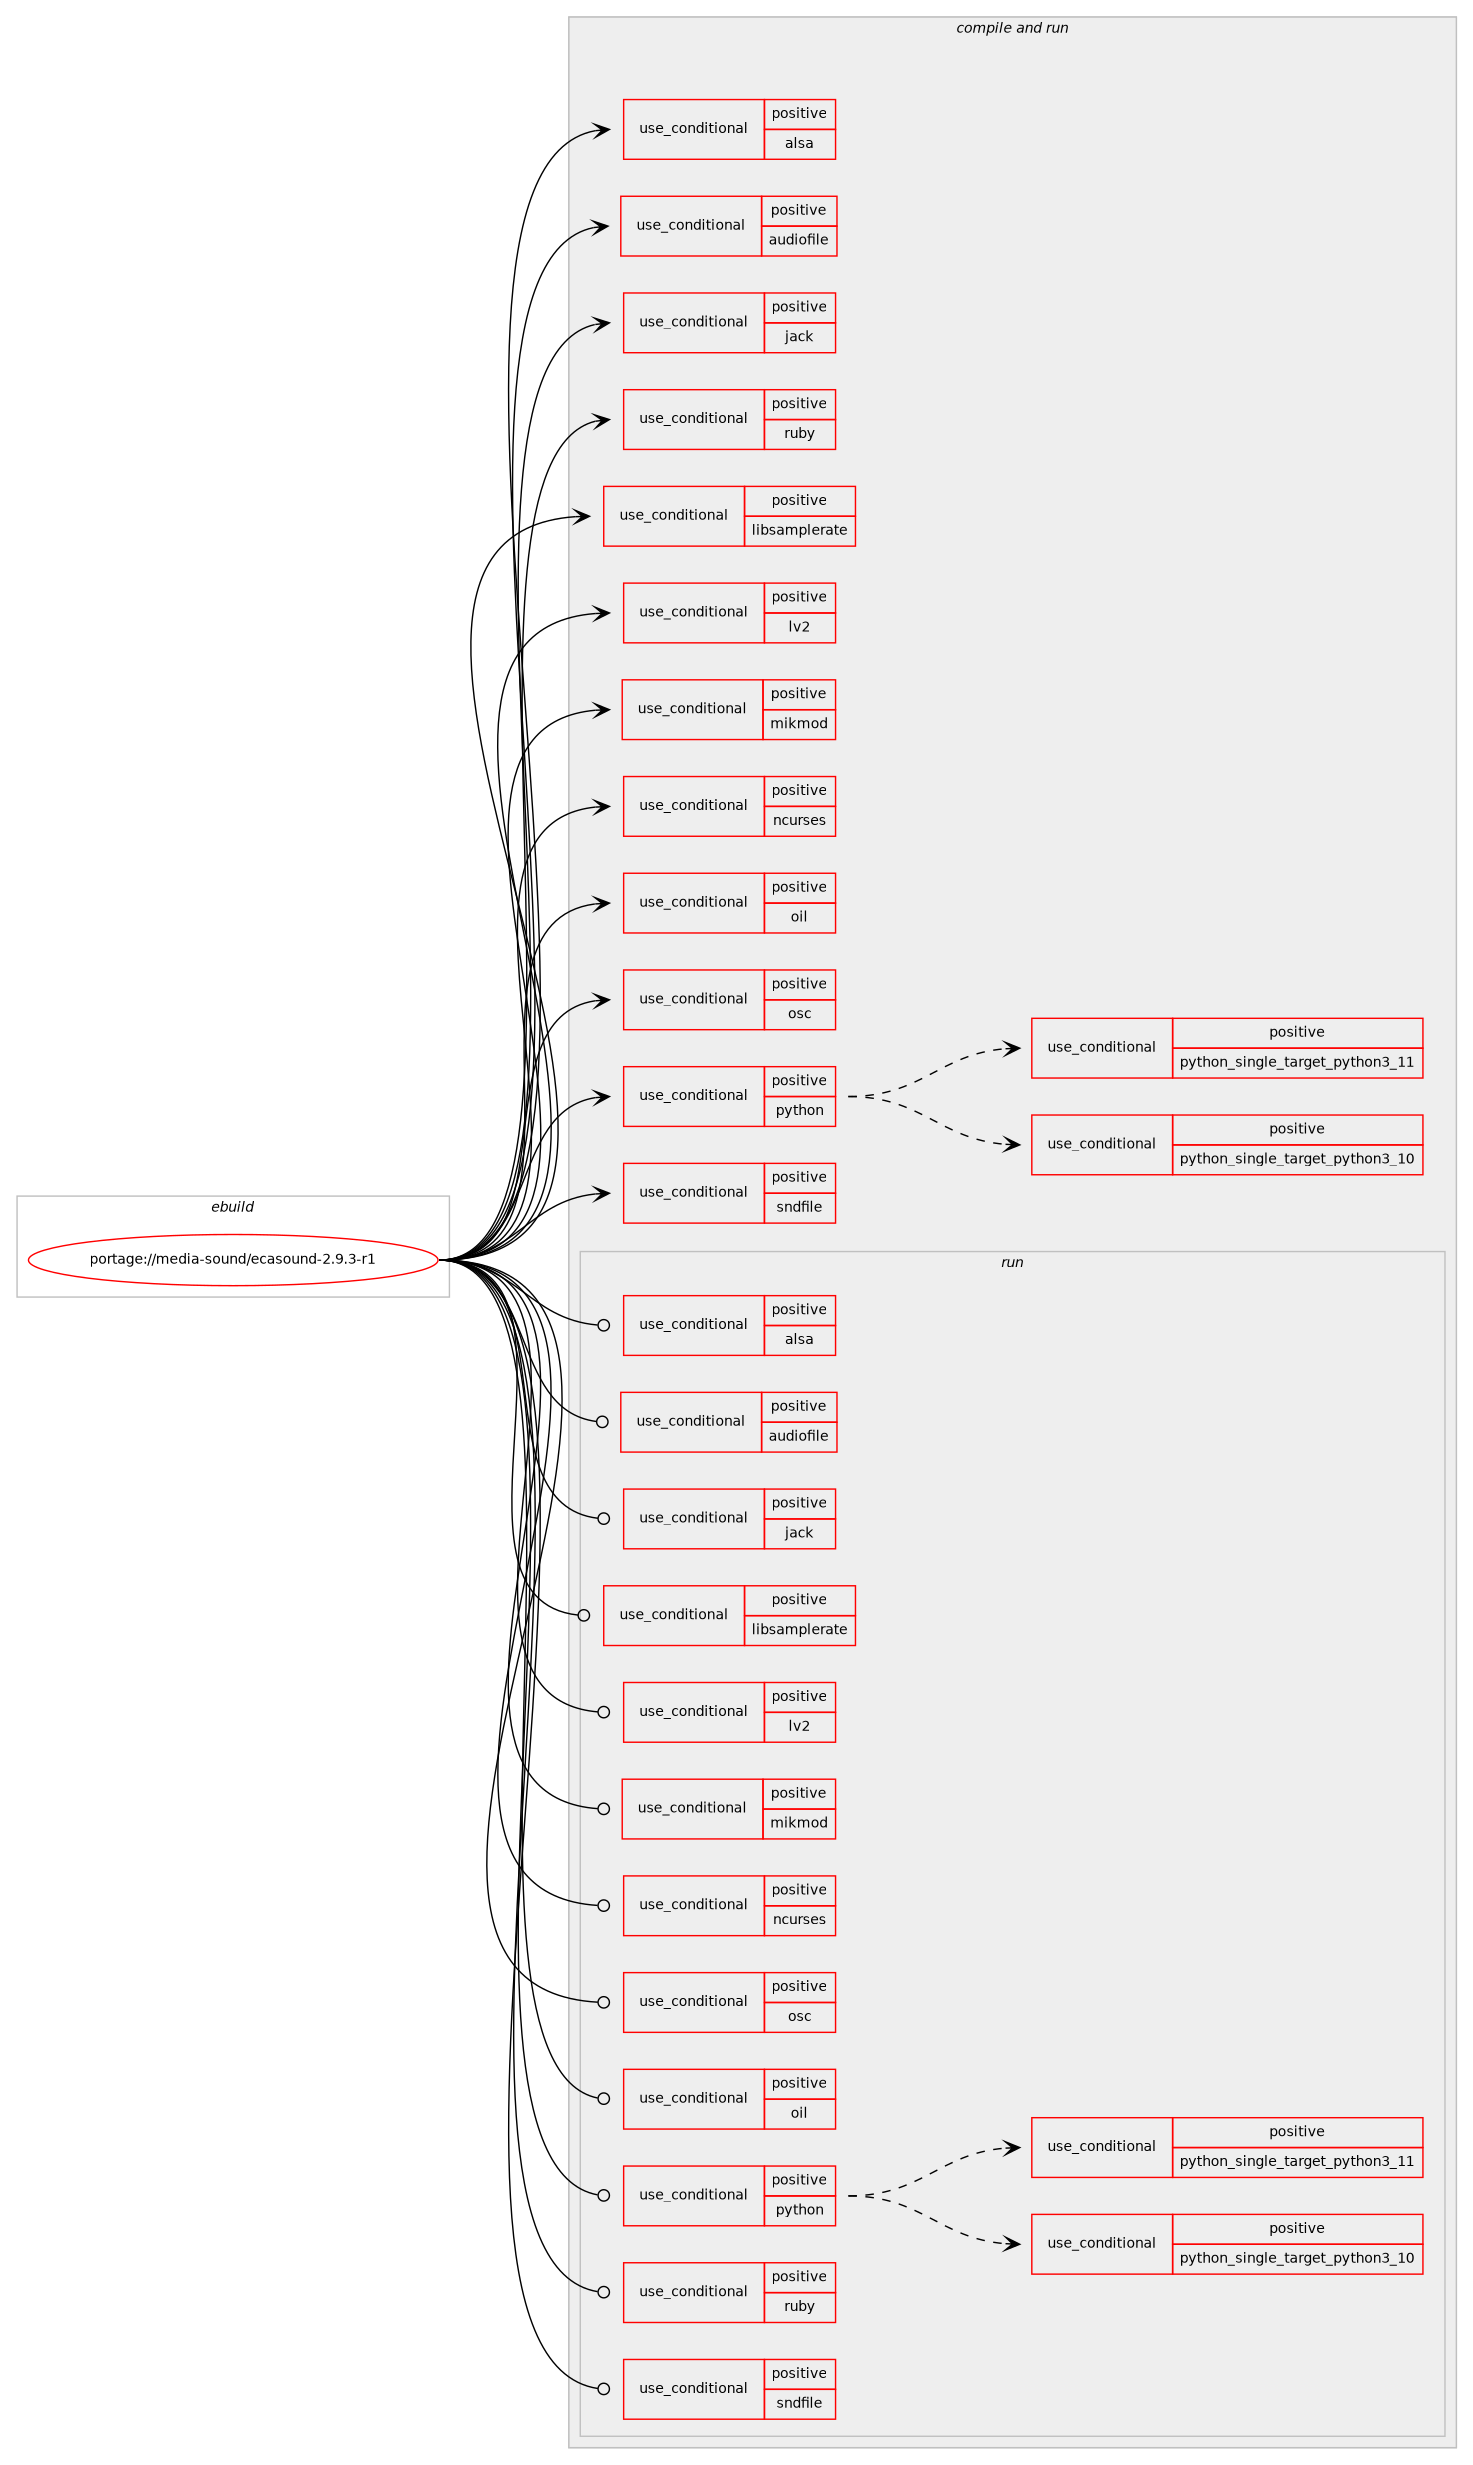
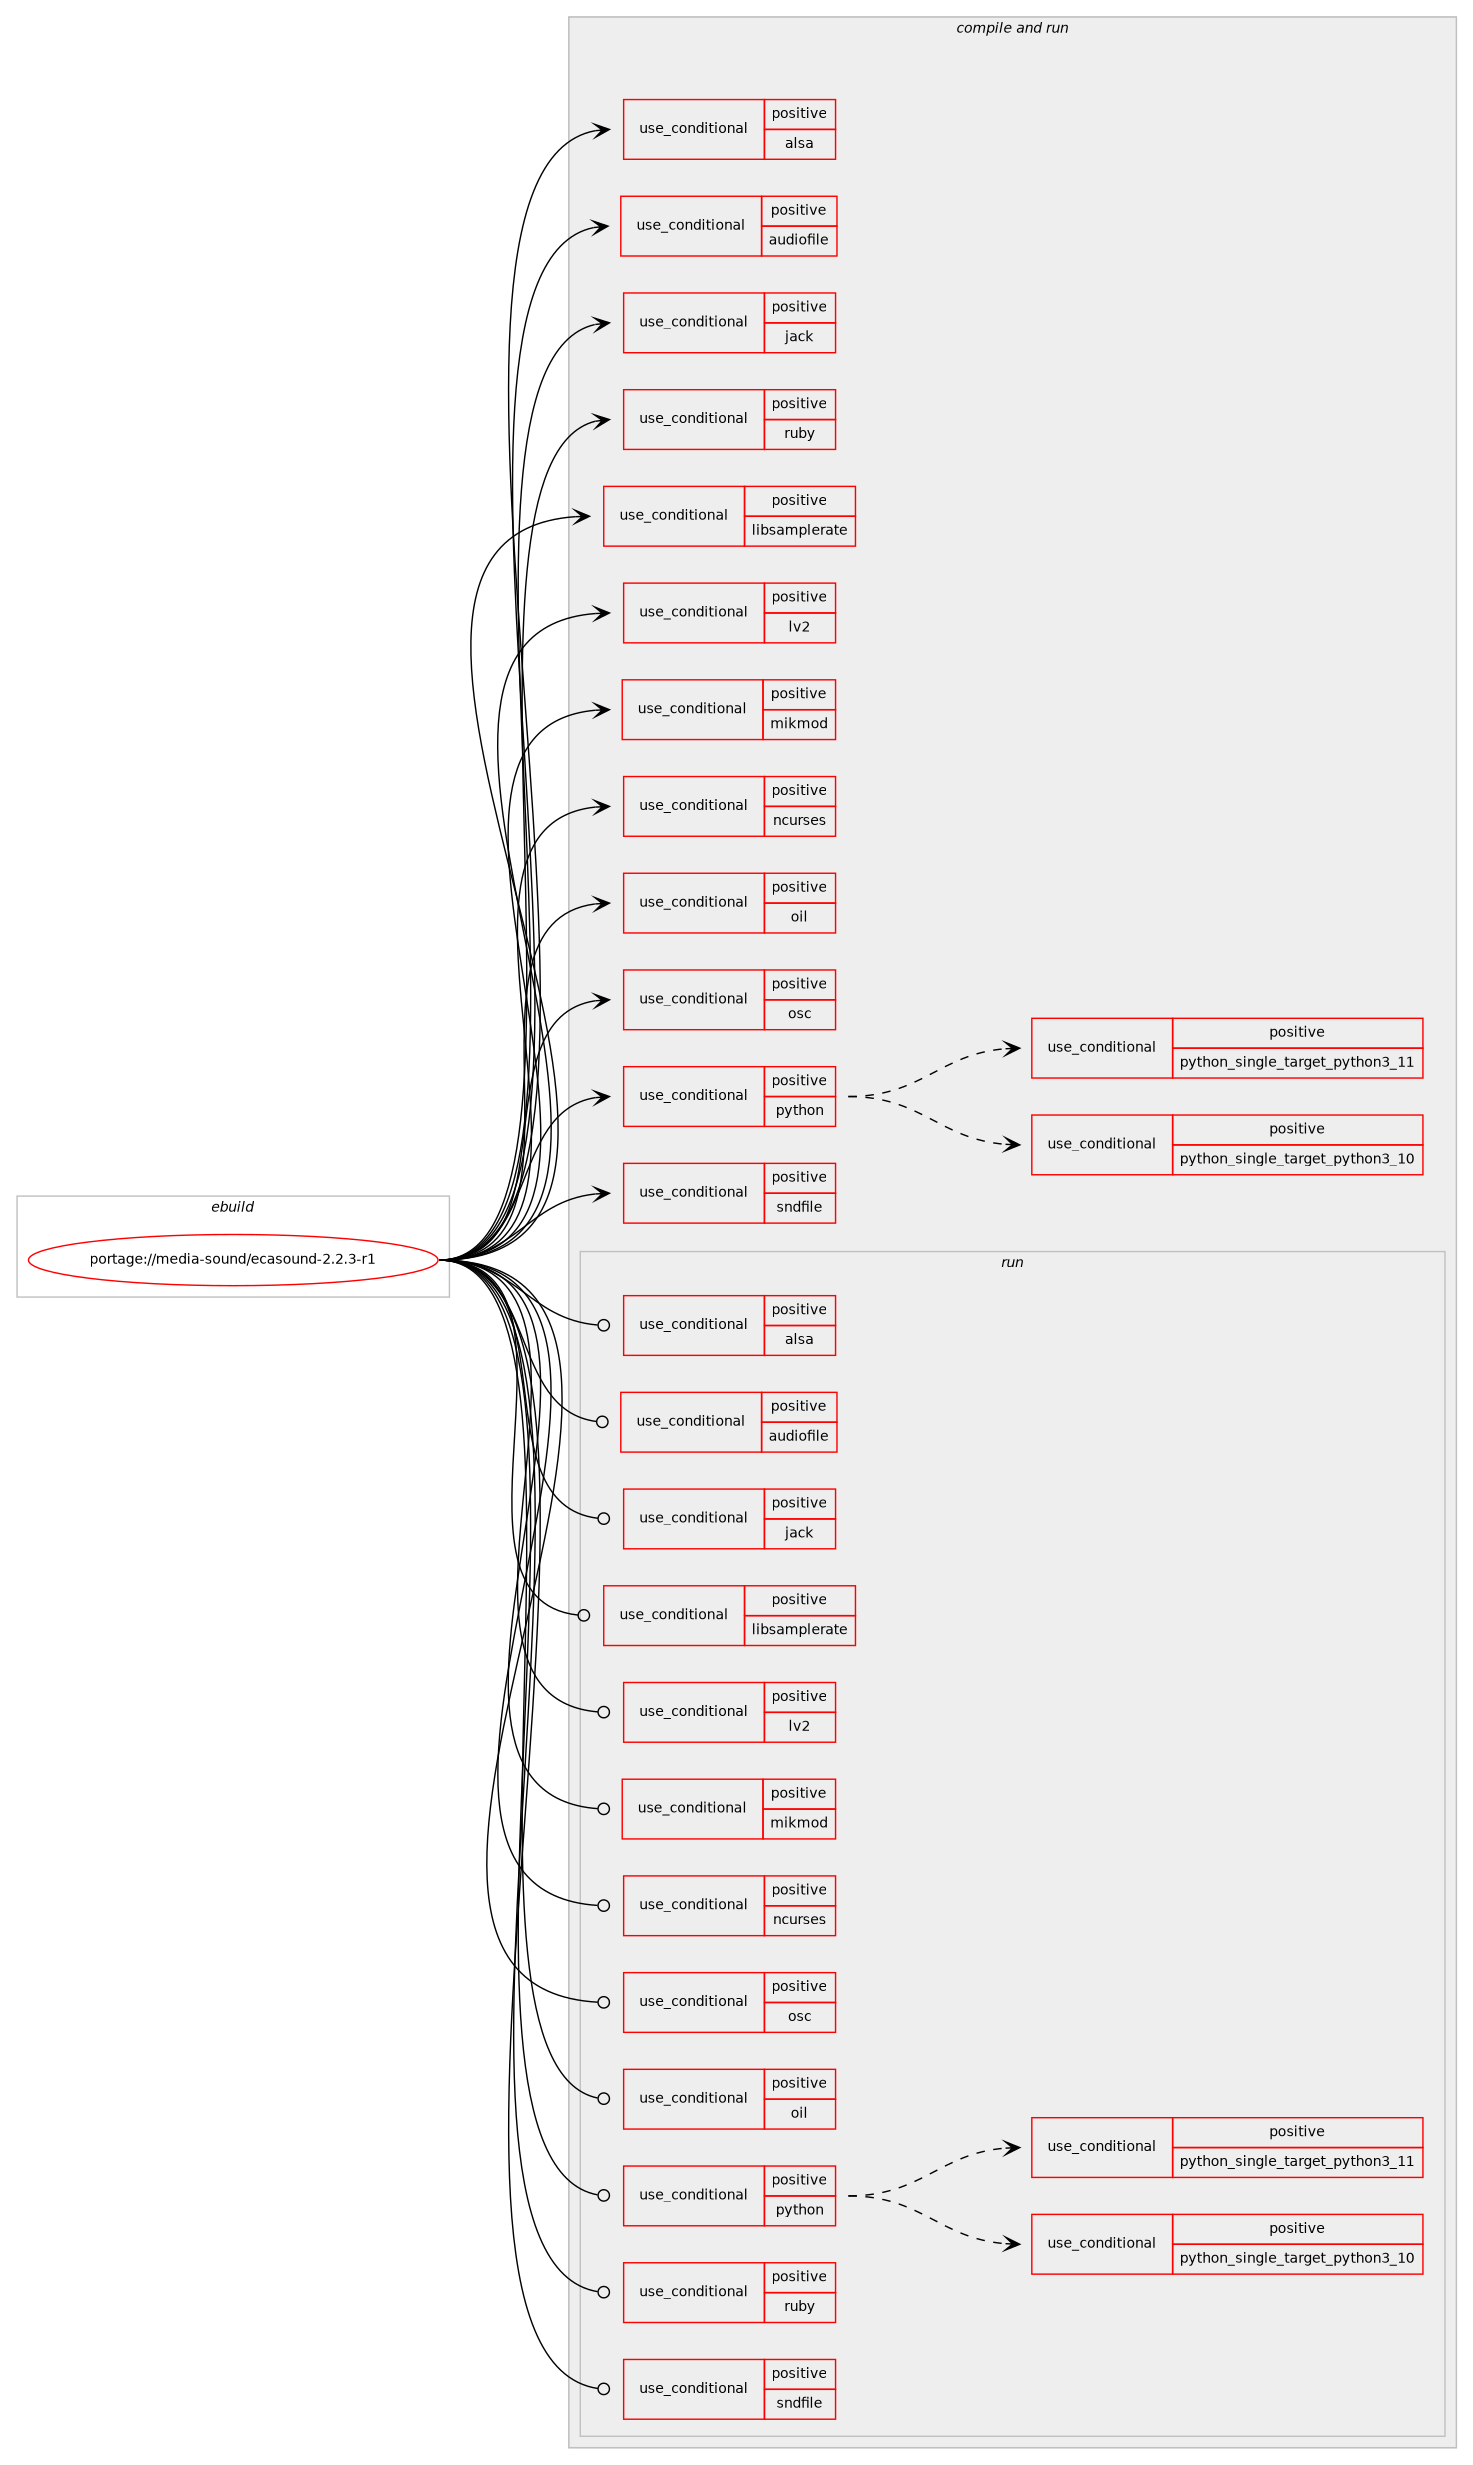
(233, 1260) -> (233, 1260)
